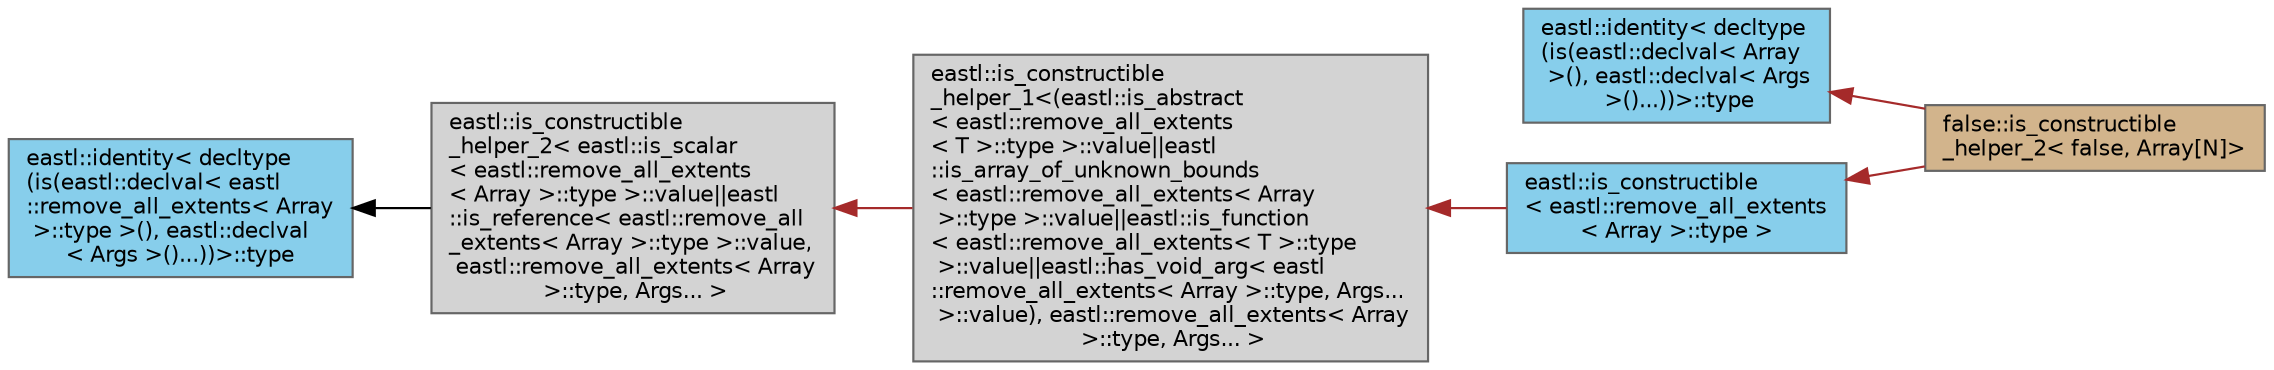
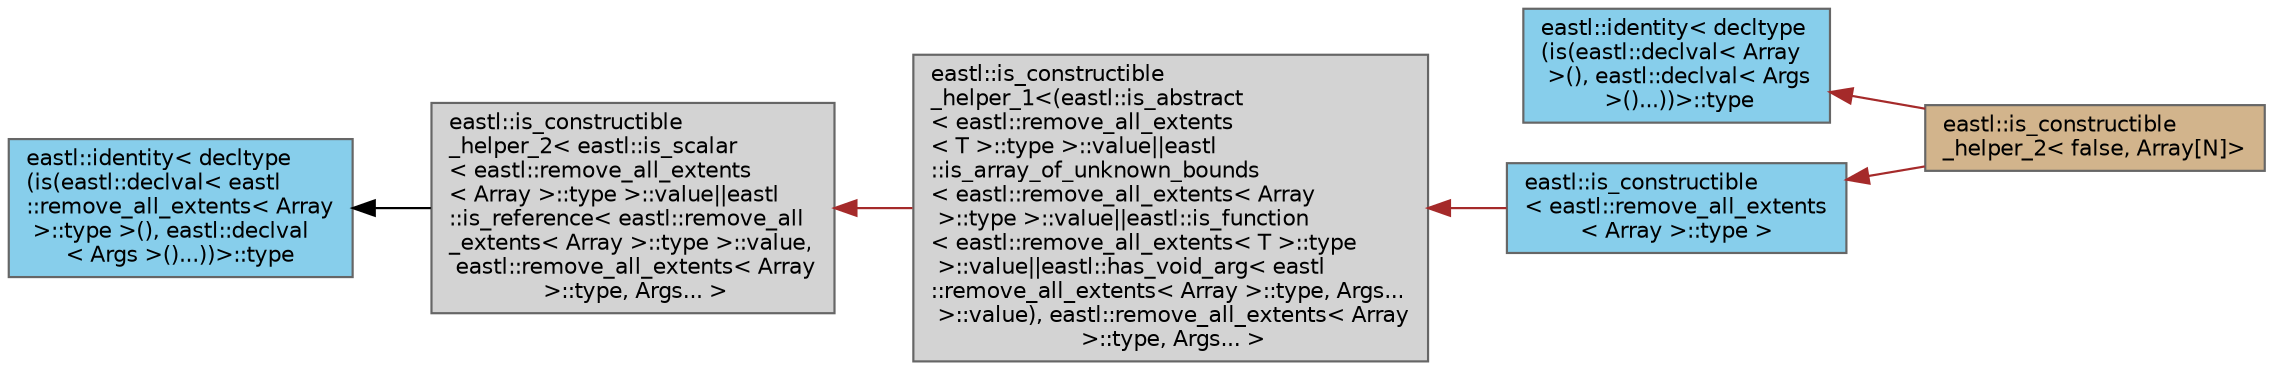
(2095, 138) -> (2095, 138)
